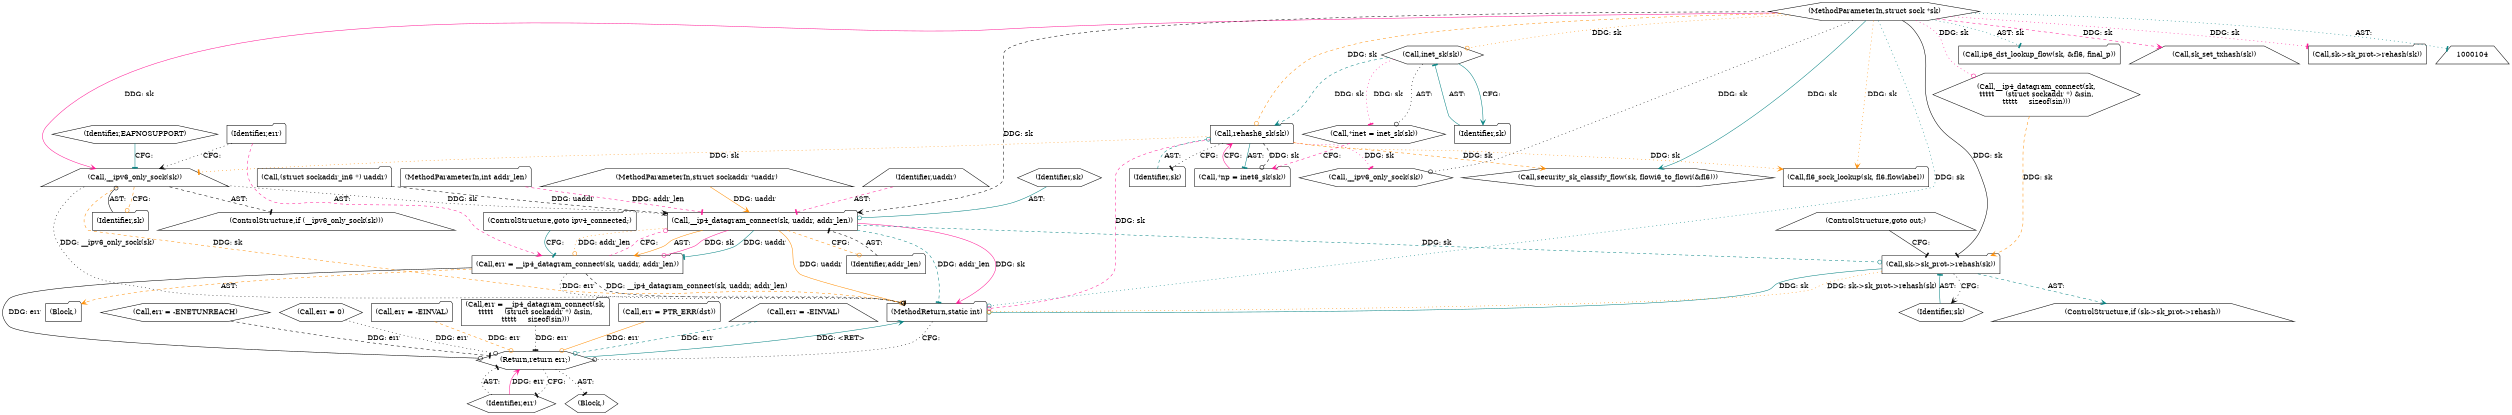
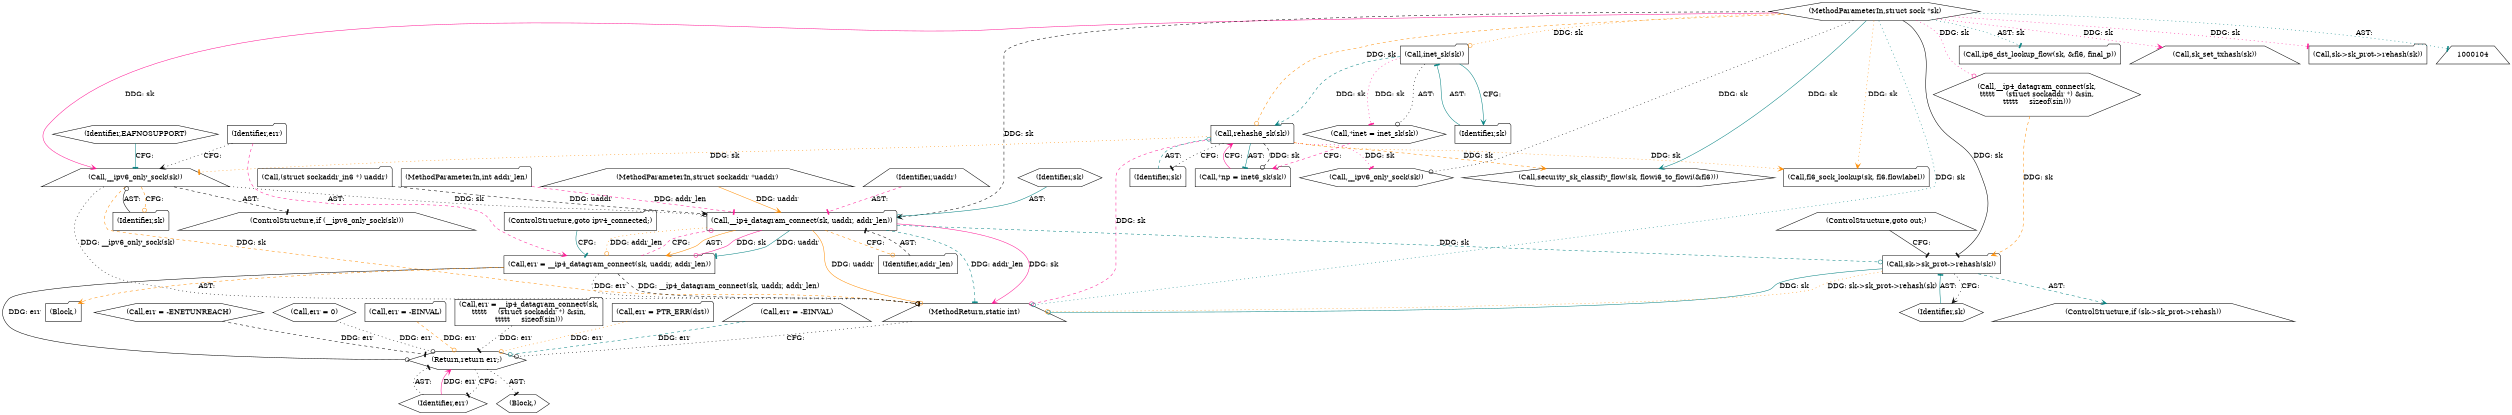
(2047, 32) -> (2047, 32)
(1432, 55) -> (1434, 55)
(937, 313) -> (974, 313)
(604, 336) -> (565, 336)
(742, 344) -> none
